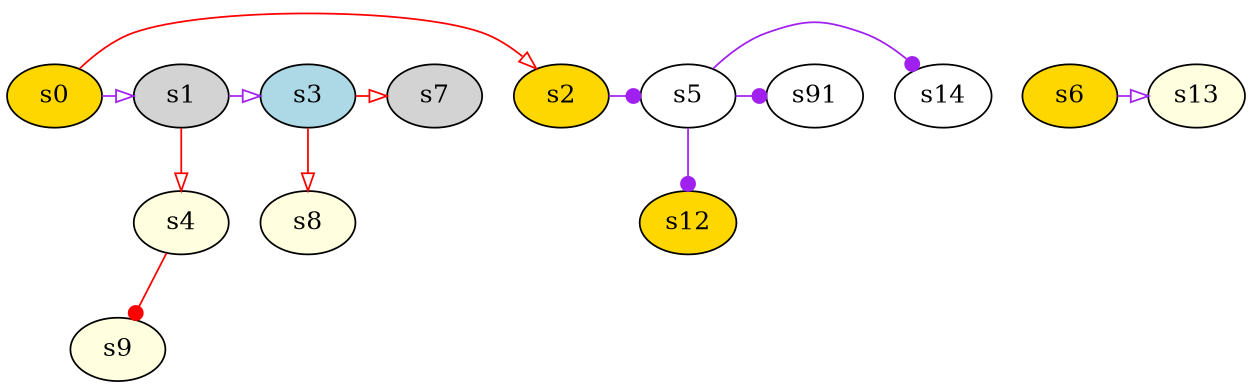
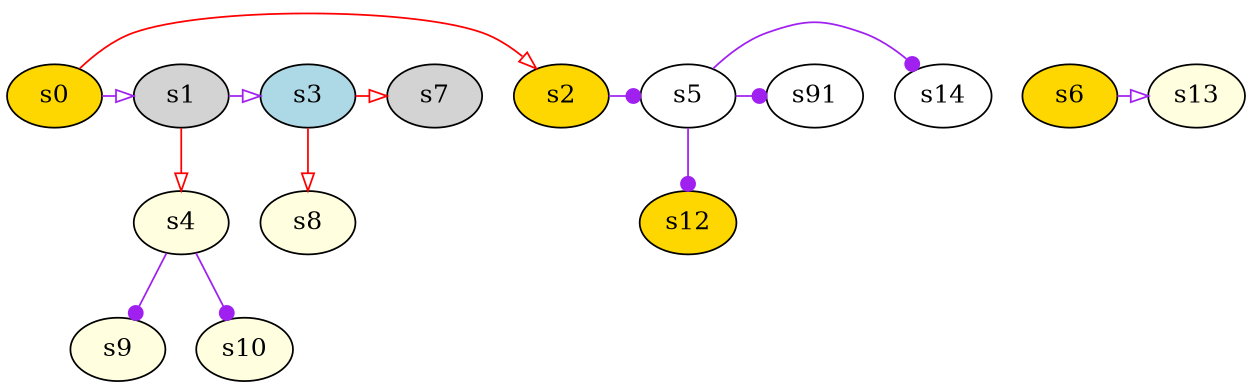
(153, 280) -> (153, 280)
none -> (245, 349)
